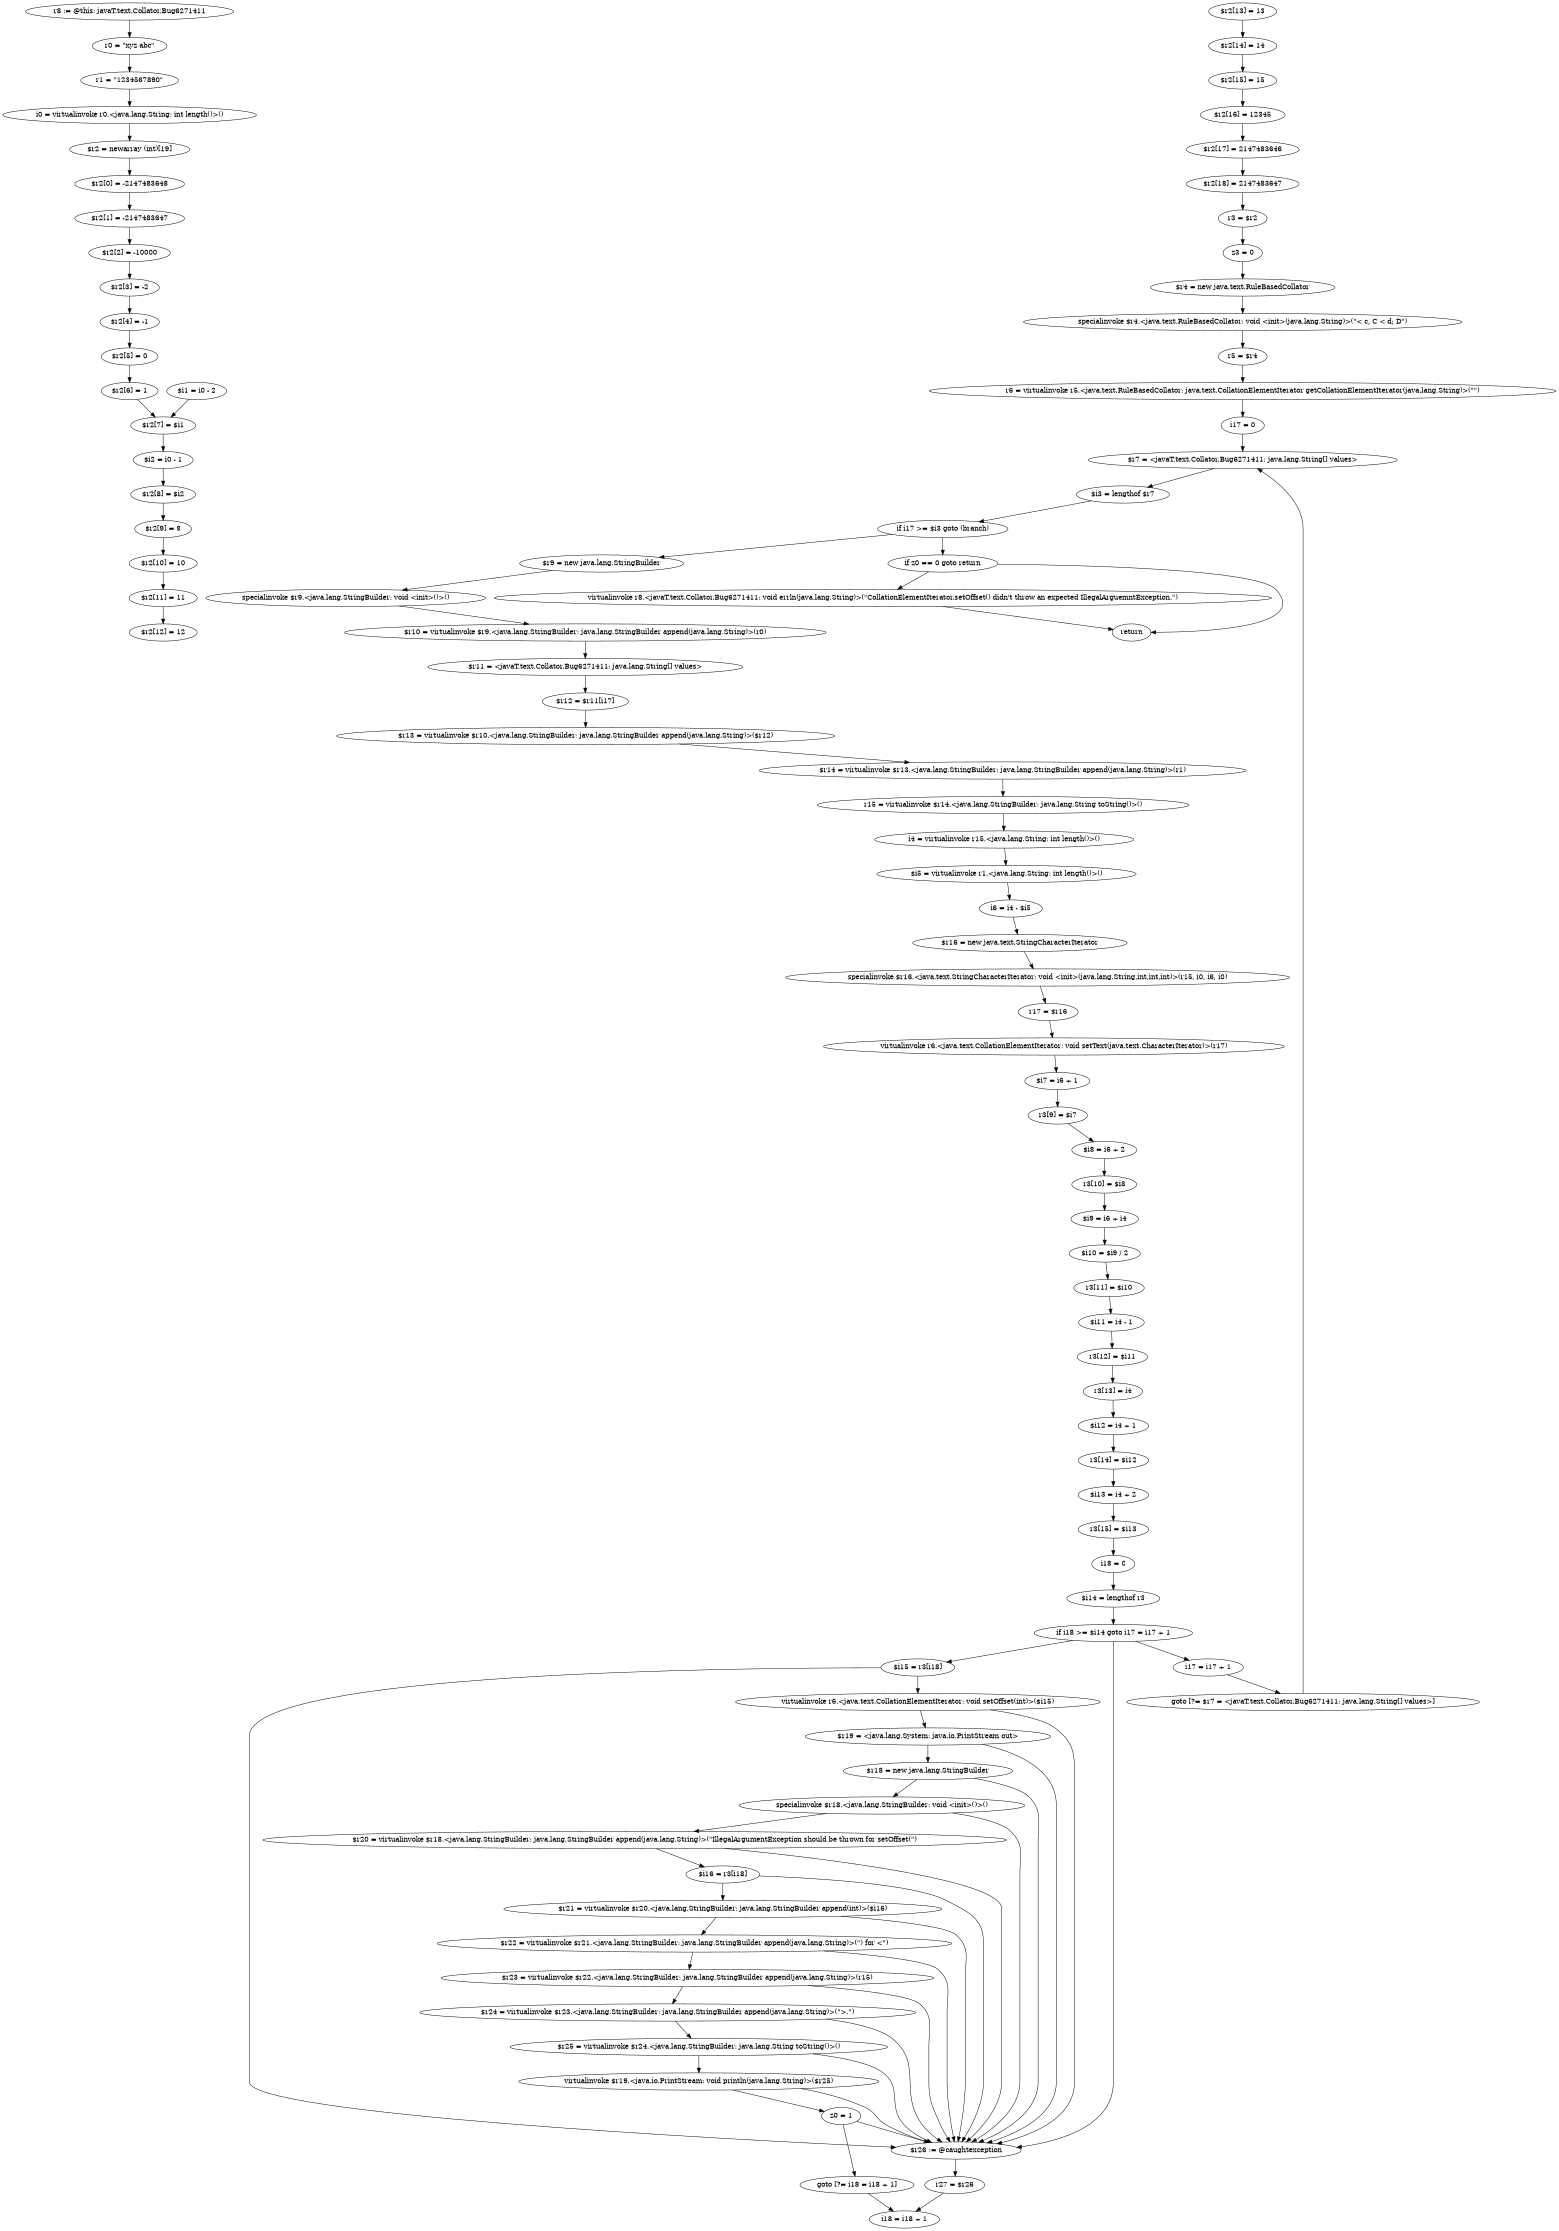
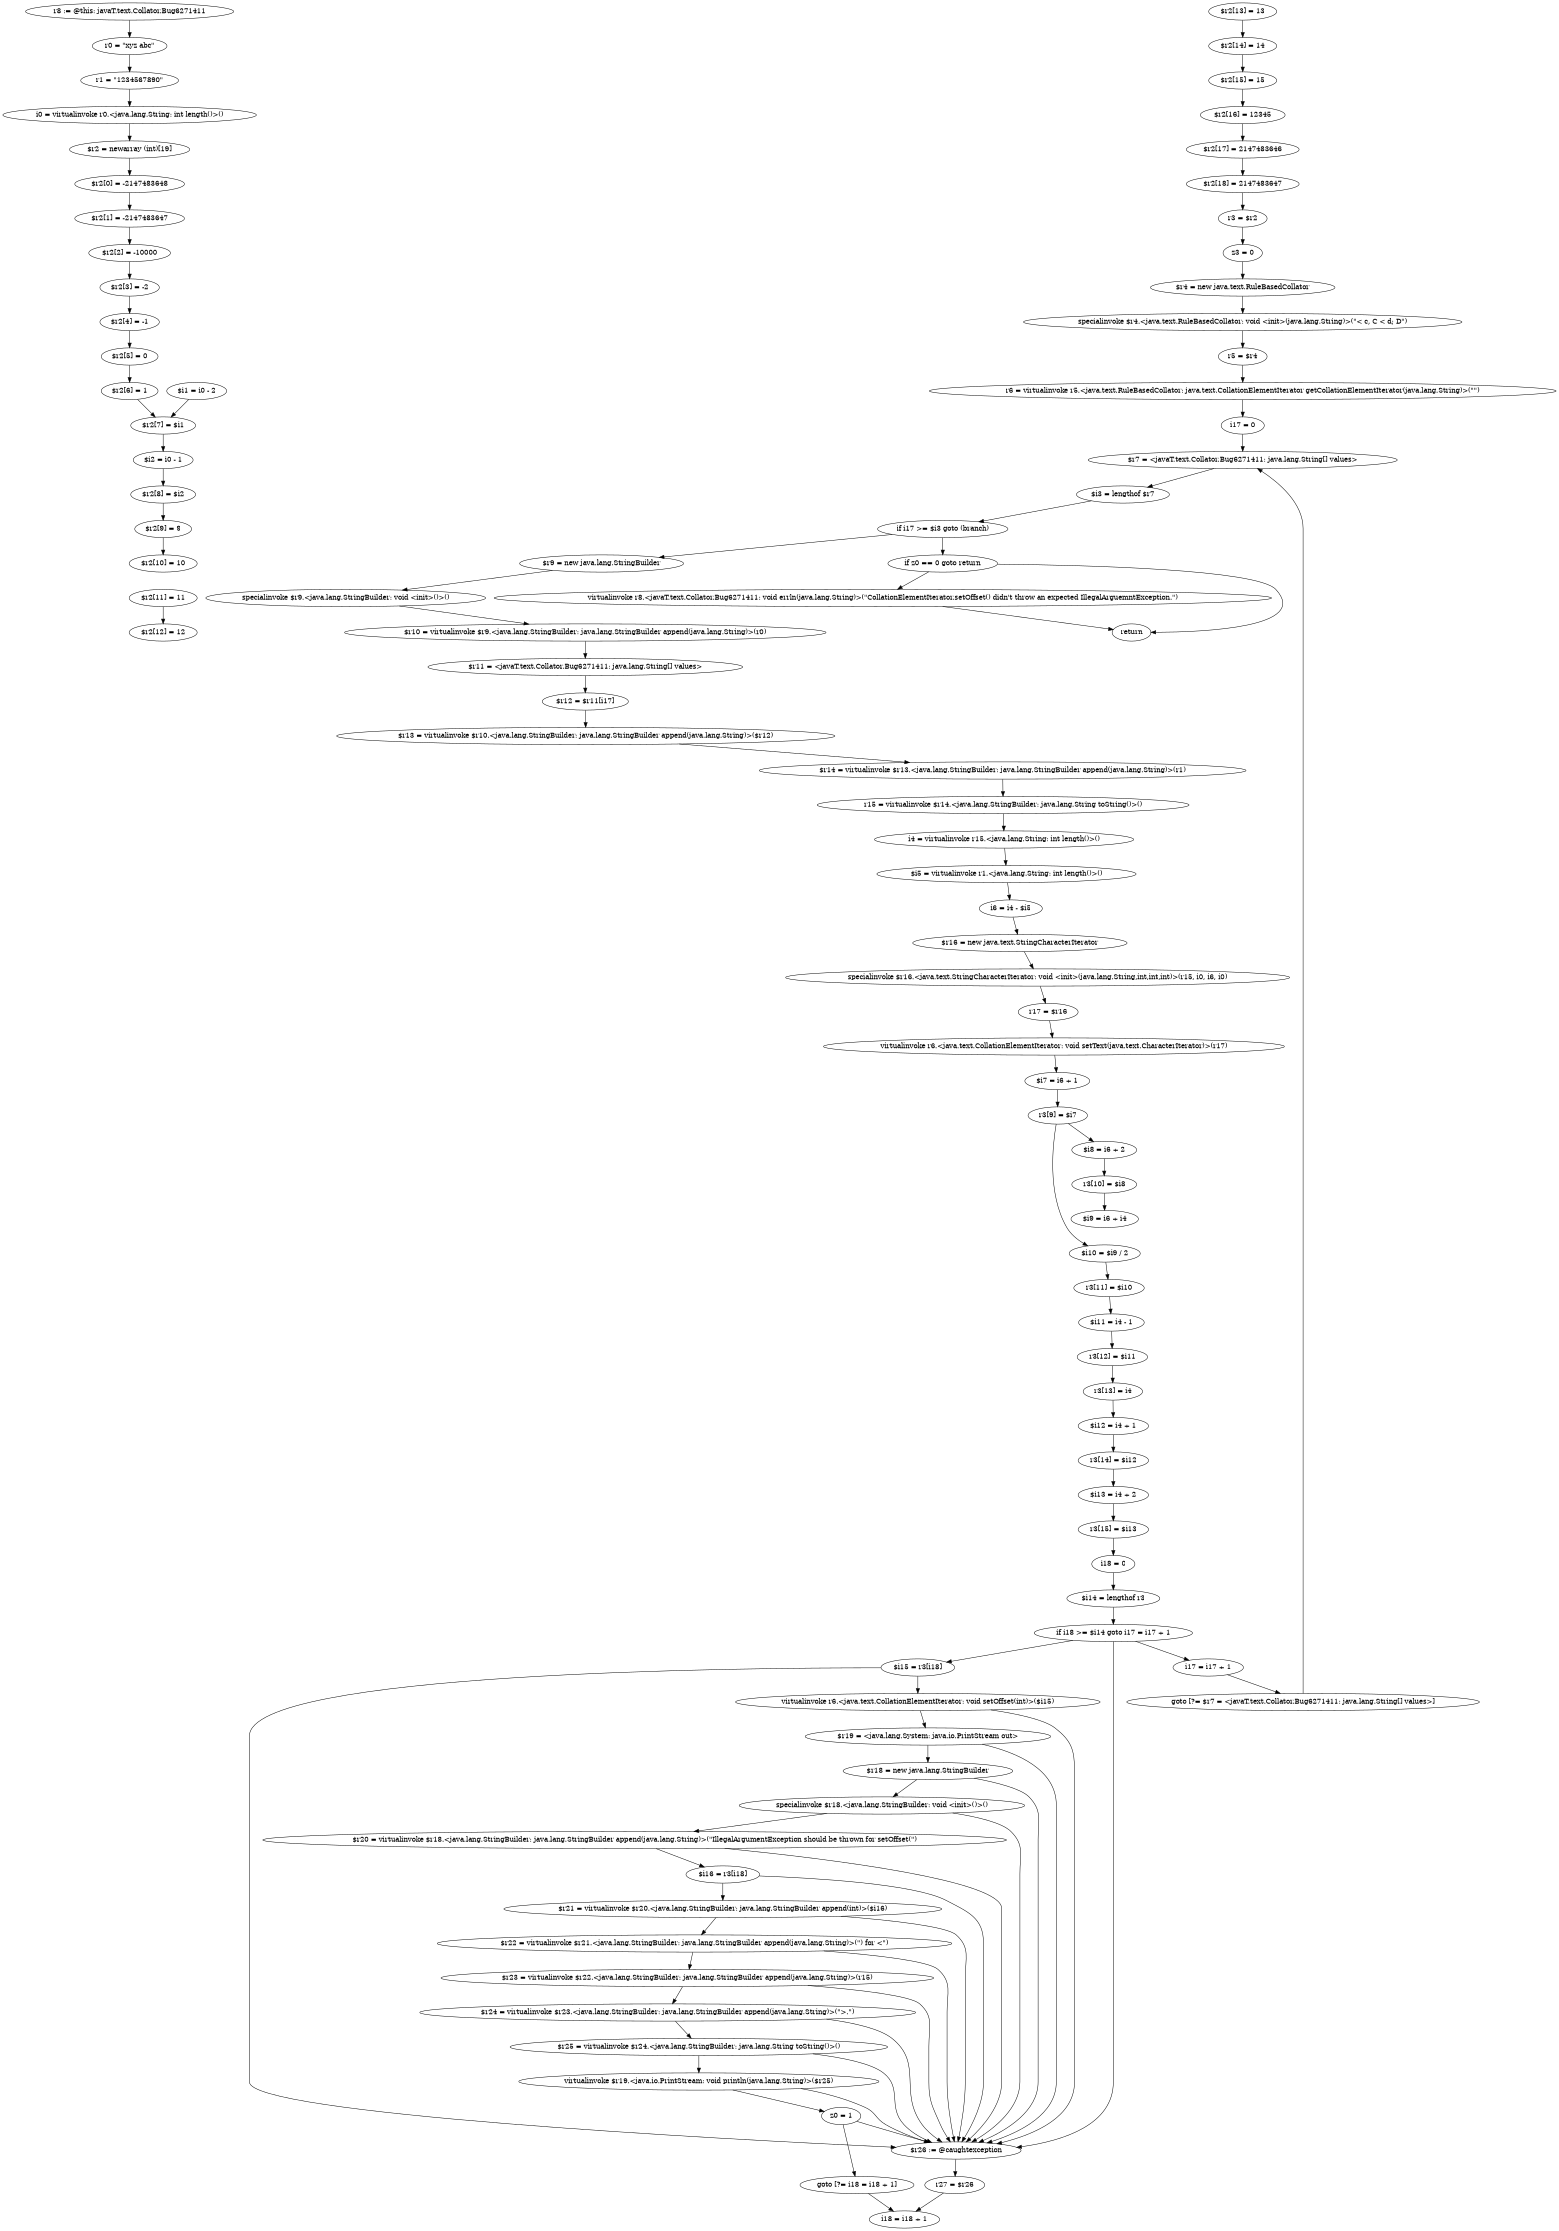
(163, 578) -> none
(1105, 1234) -> (1054, 1188)
